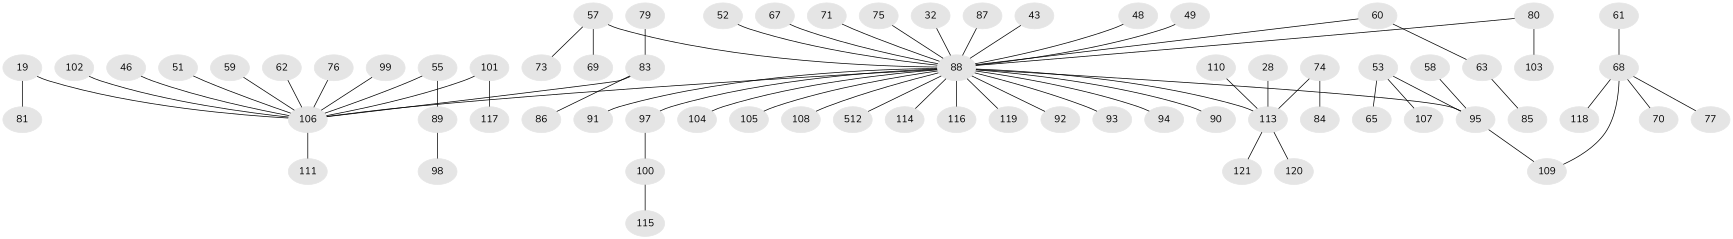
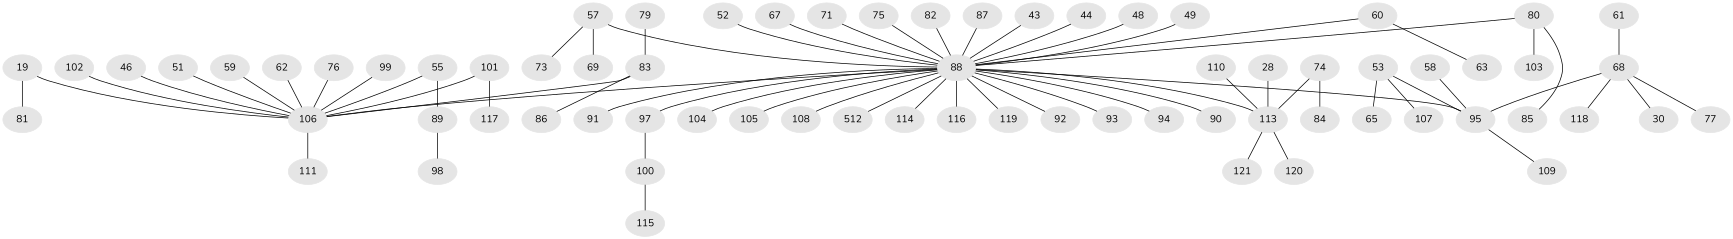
(931, 16) -> (931, 16)
none -> (1086, 16)
(1505, 94) -> (1563, 70)
(1659, 120) -> (1659, 120)
(1606, 132) -> (1546, 91)
